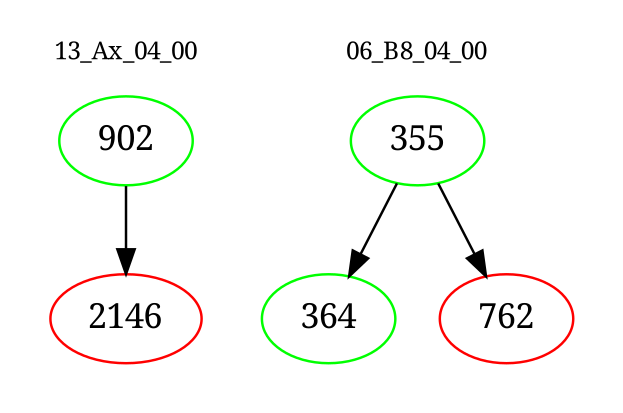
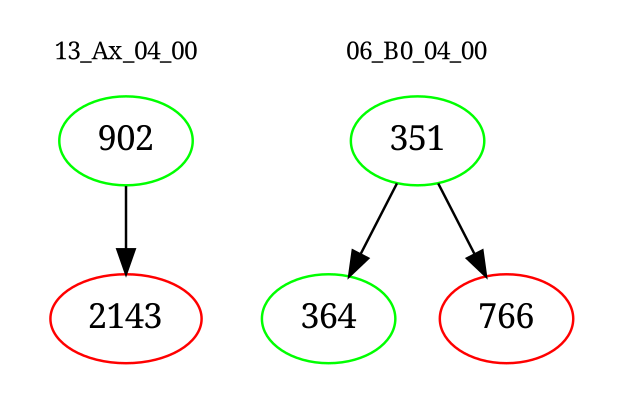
(418, 53) -> (418, 53)
(418, 141) -> (418, 141)
(126, 319) -> (126, 319)
(507, 319) -> (507, 319)
